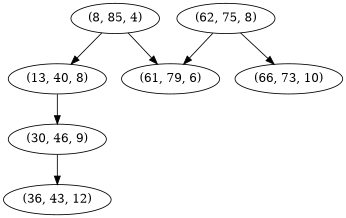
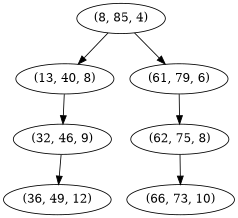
(201, 46) -> (179, 105)
(57, 139) -> (62, 139)
(57, 200) -> (57, 200)
